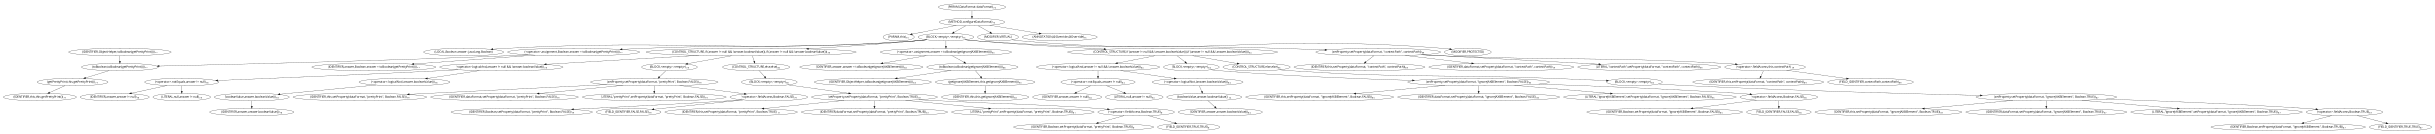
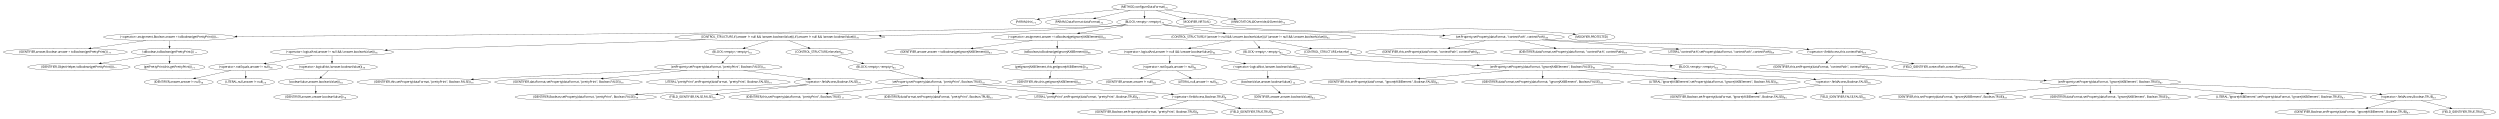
(972, 14) -> (1113, 14)
(464, 52) -> none
(120, 59) -> (126, 59)
(873, 82) -> none
(40, 97) -> none
